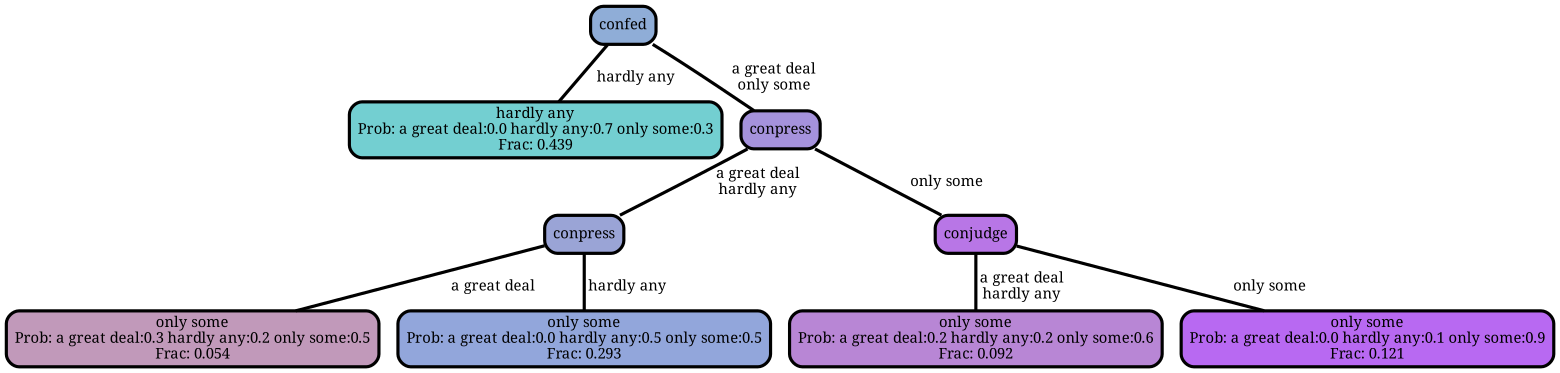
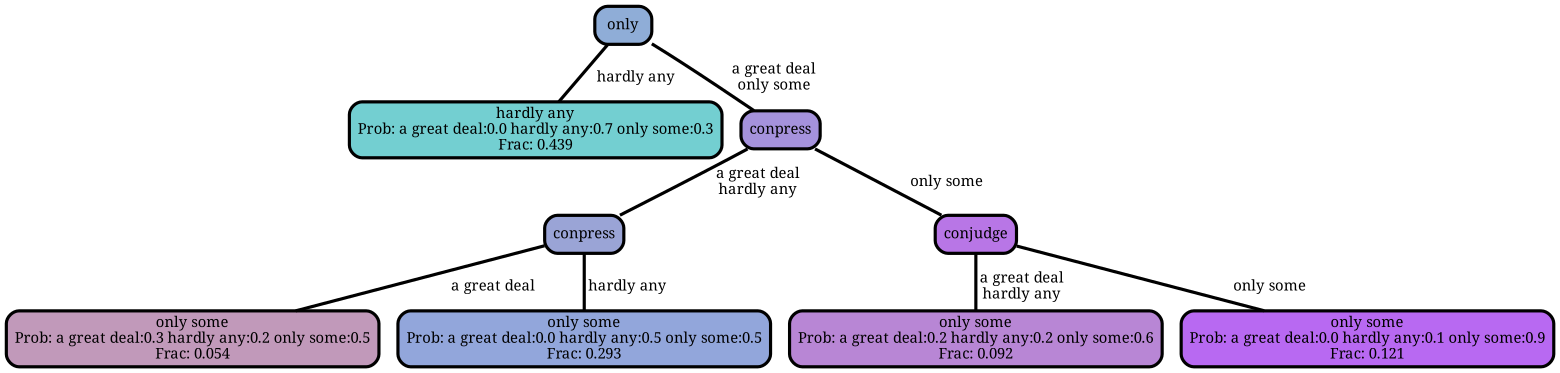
(623, 25) -> (623, 25)
